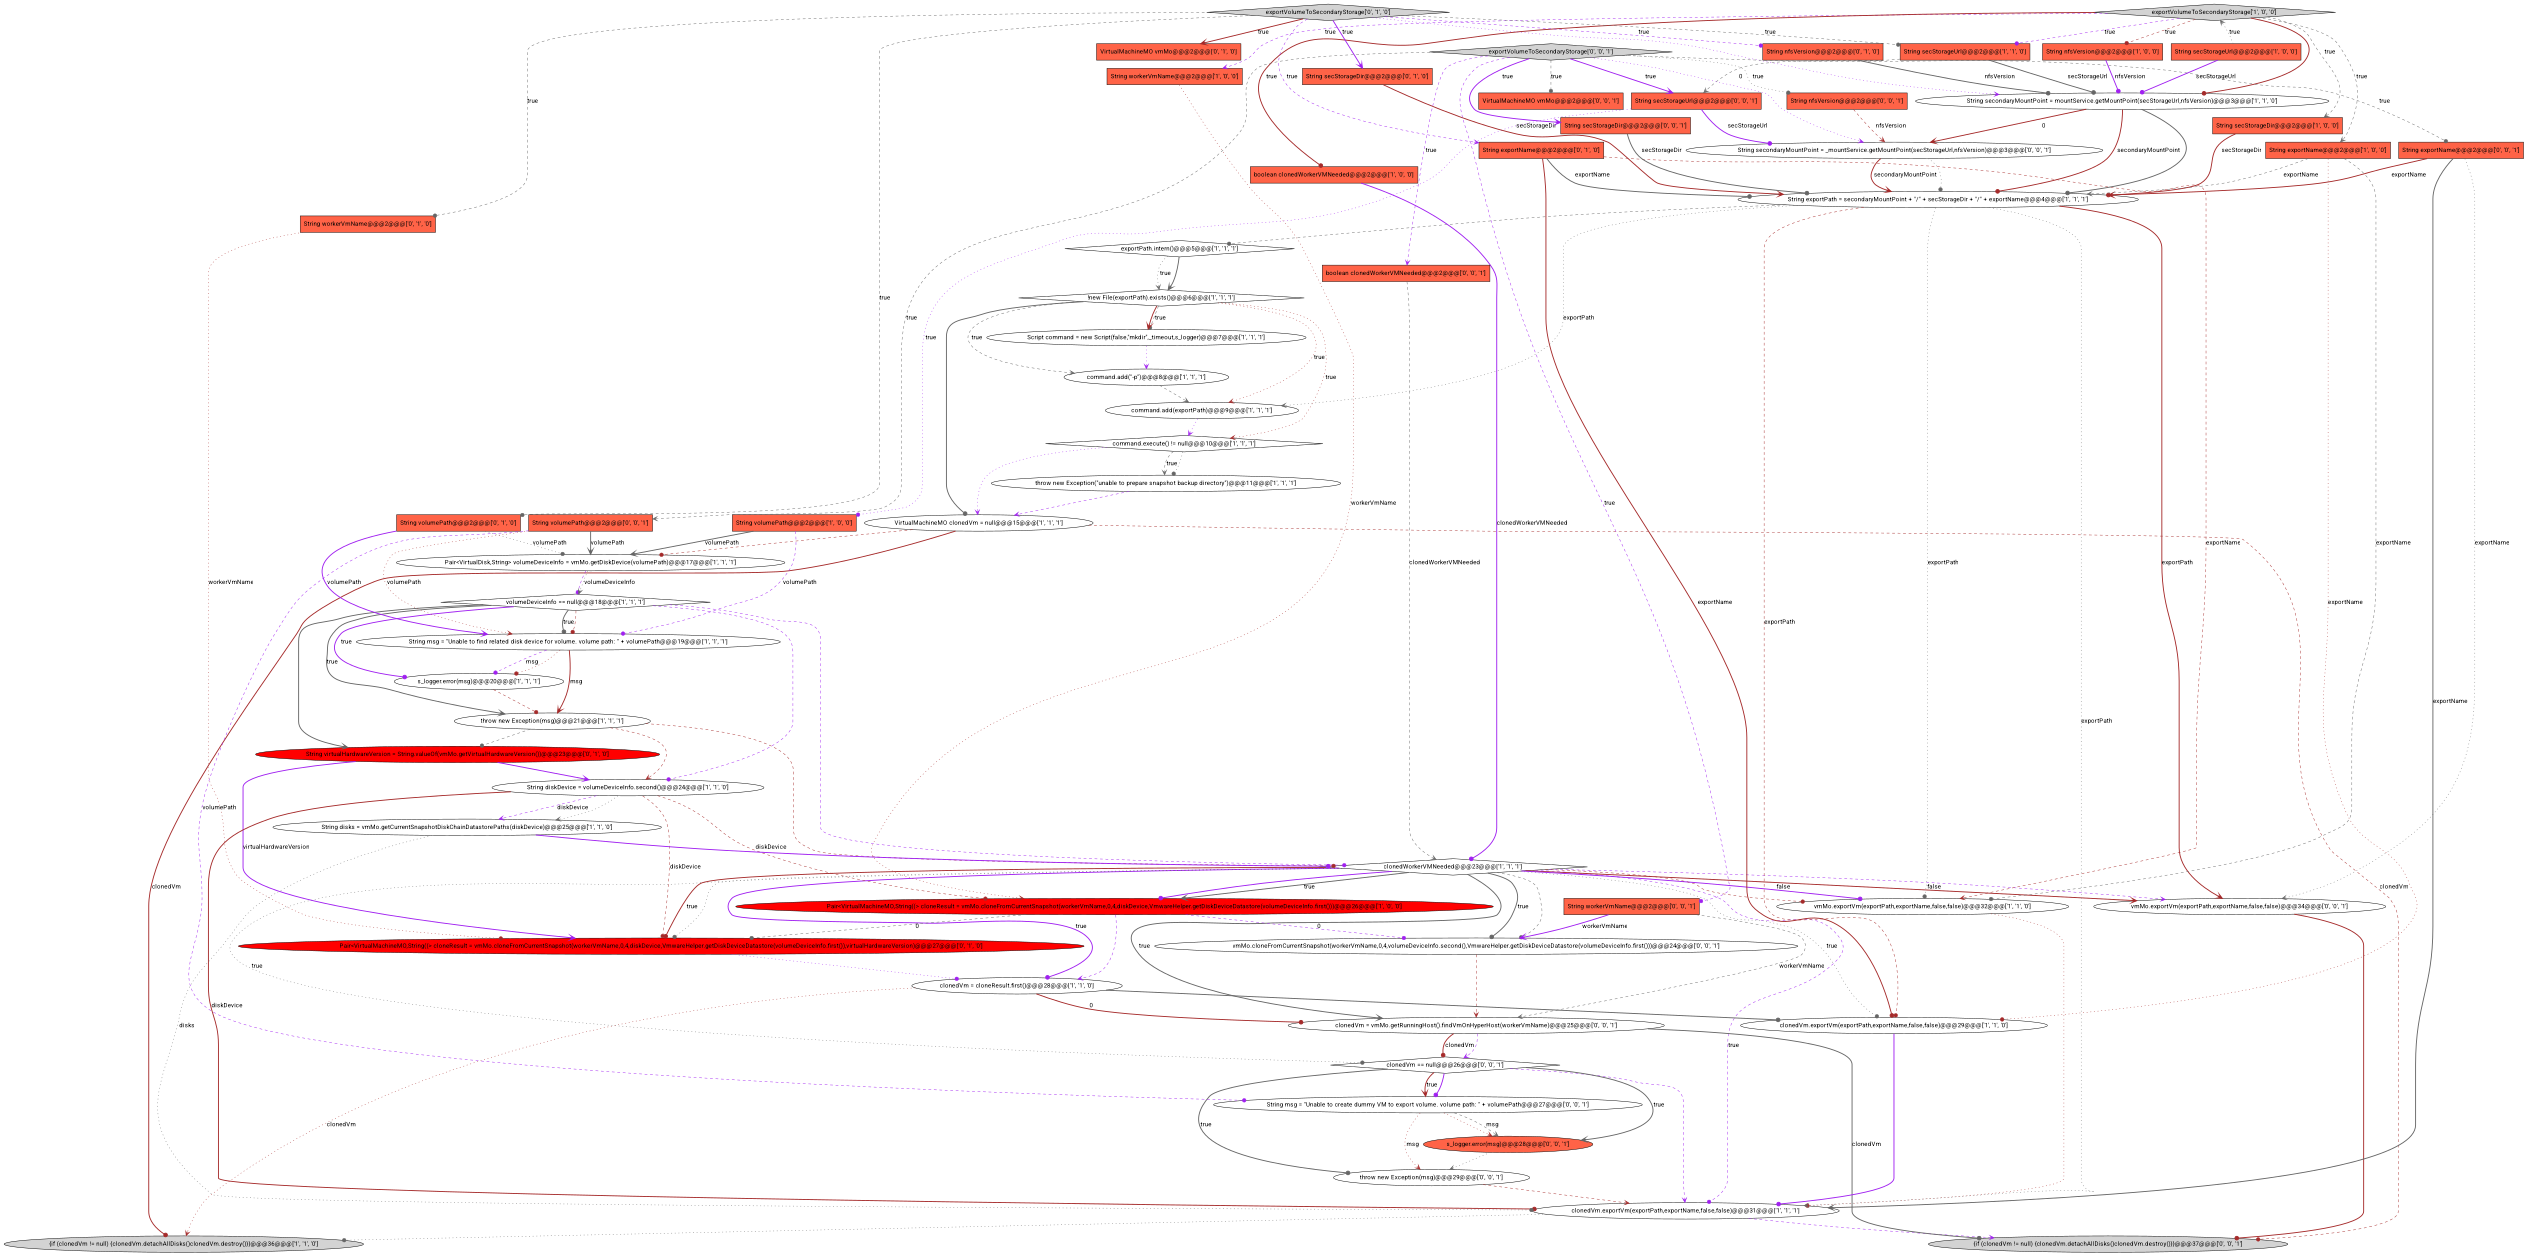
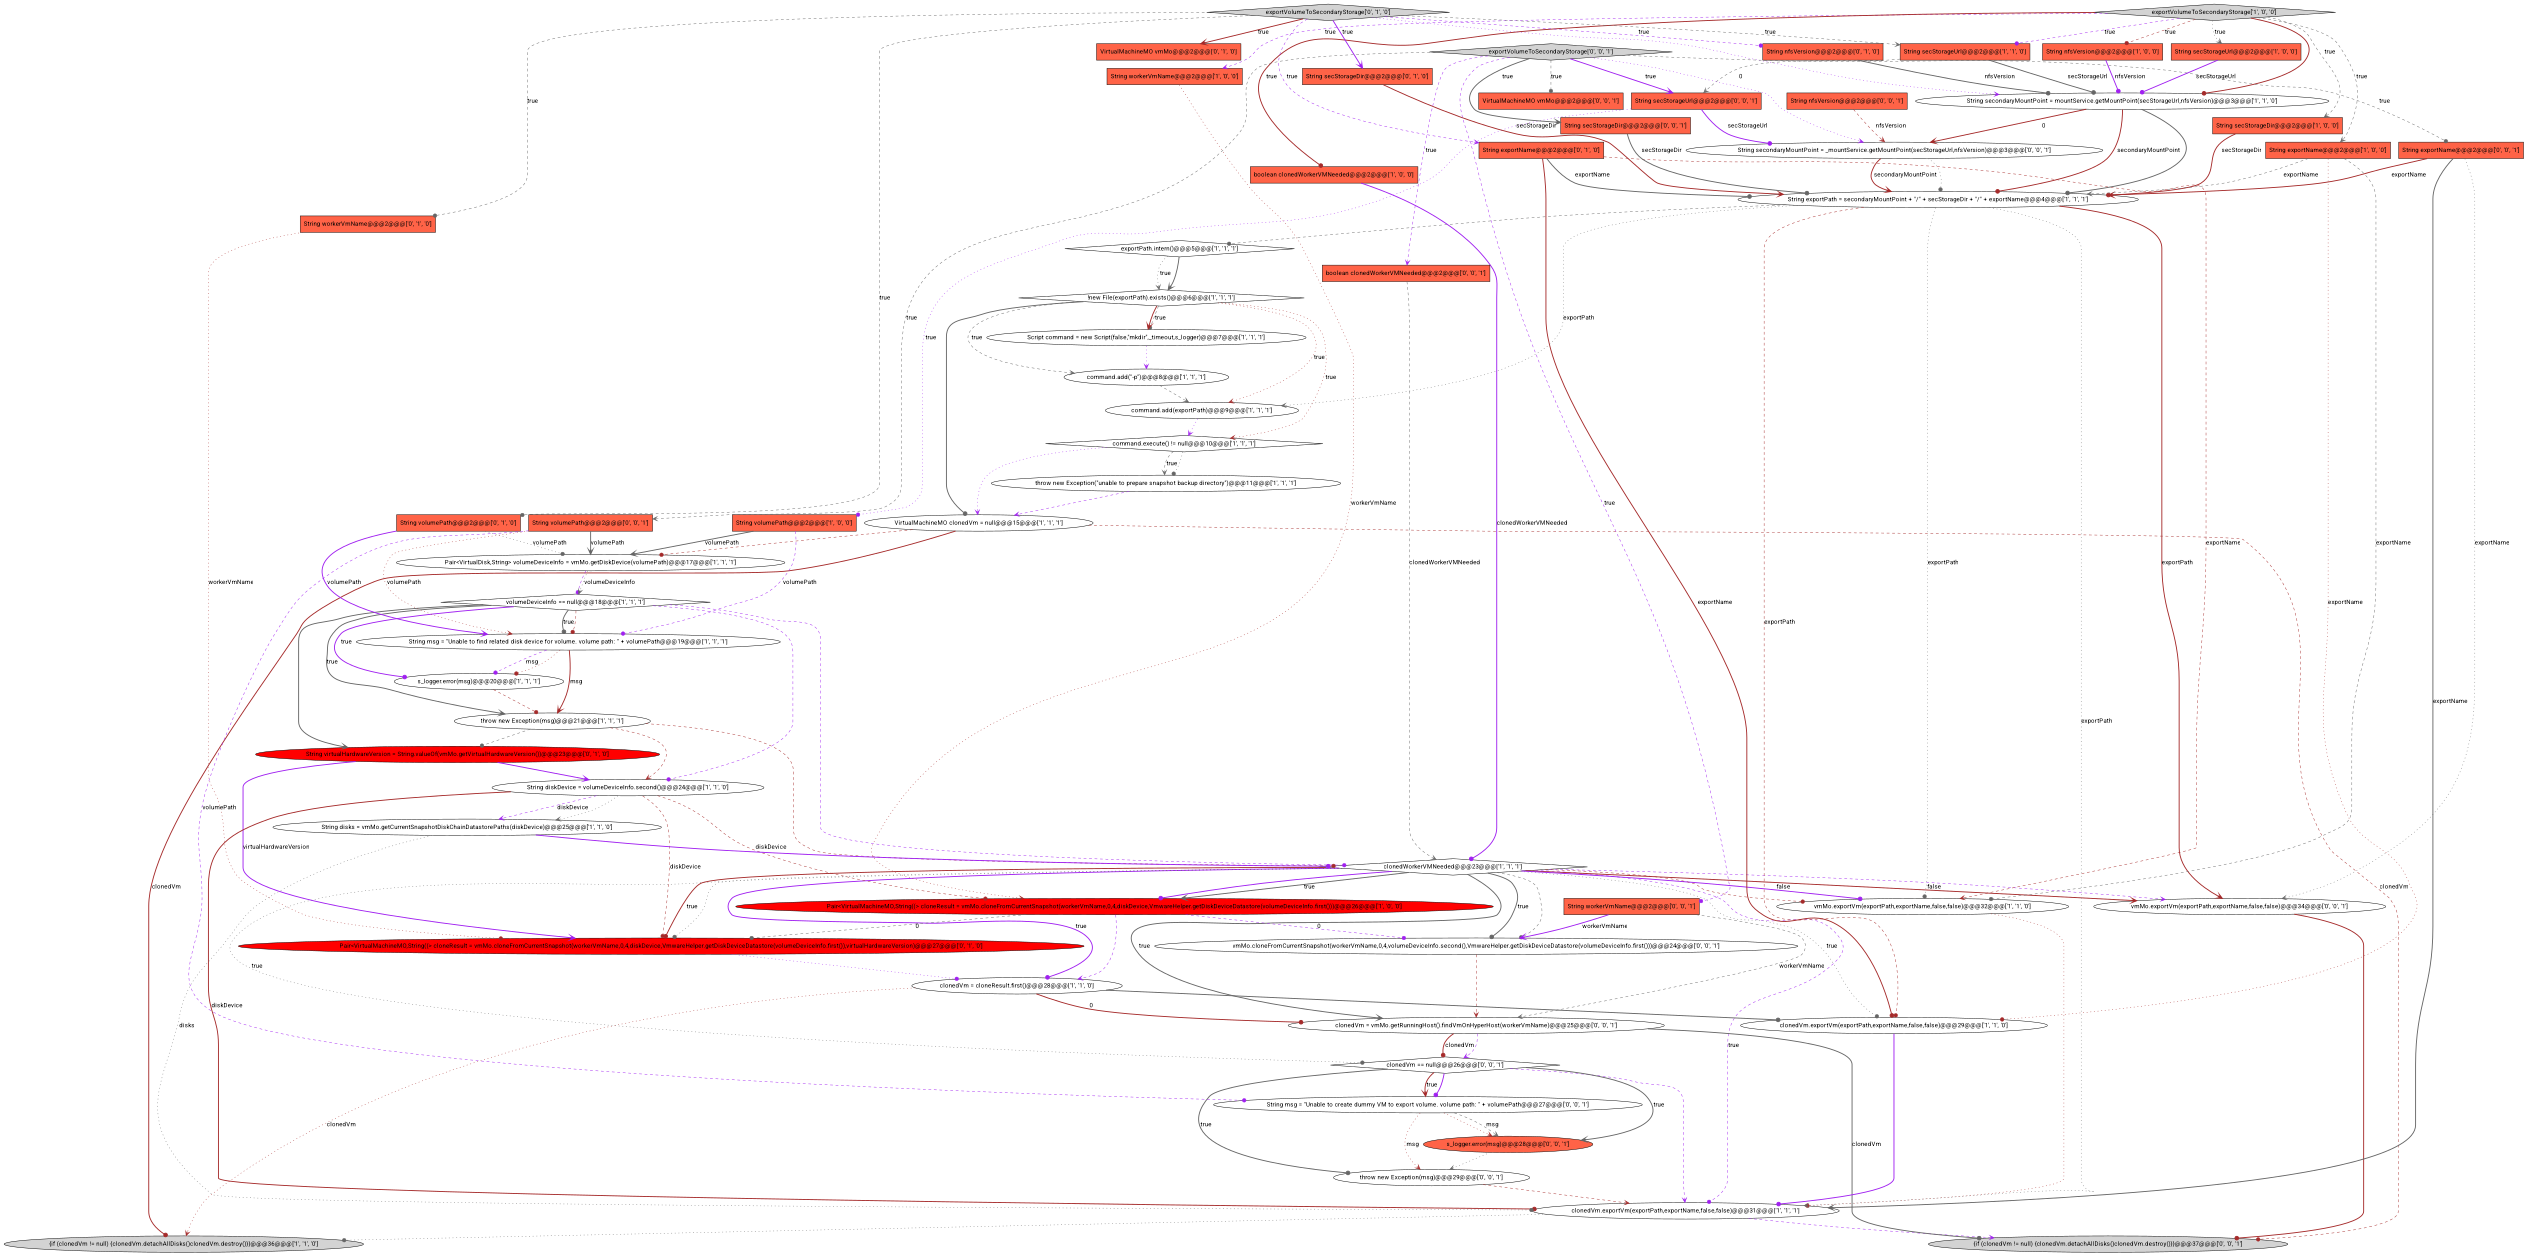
(1649, 28) -> (1649, 28)
(2229, 34) -> (2213, 31)
(1710, 62) -> none
(1473, 108) -> (1473, 108)
